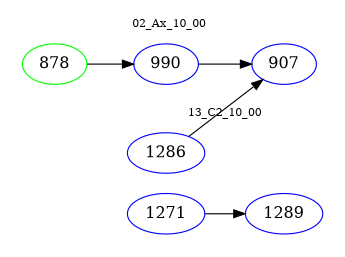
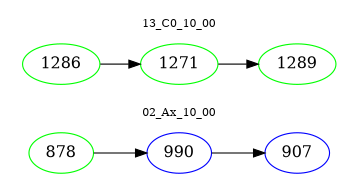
(221, 112) -> (115, 64)
(225, 113) -> (179, 24)
(166, 153) -> (61, 64)
(166, 214) -> (179, 64)
(284, 214) -> (297, 64)
